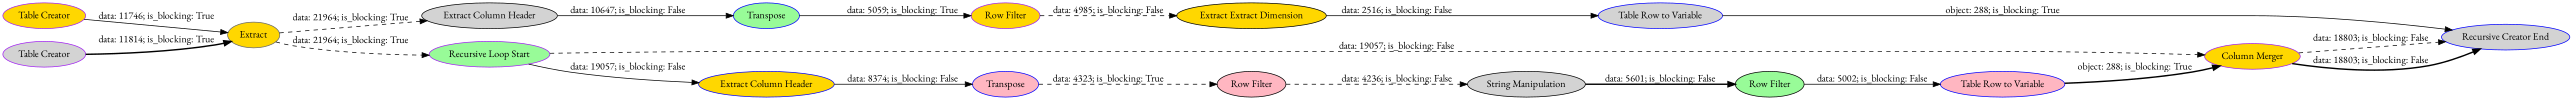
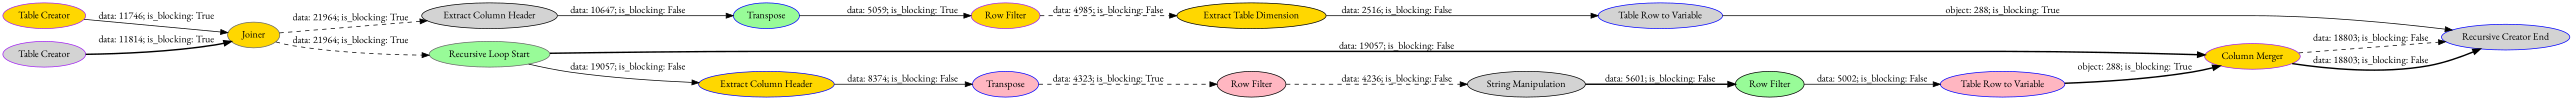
(1252, 16) -> (1252, 16)
(254, 35) -> (254, 35)
(1374, 51) -> (1374, 51)
(490, 54) -> (490, 54)
